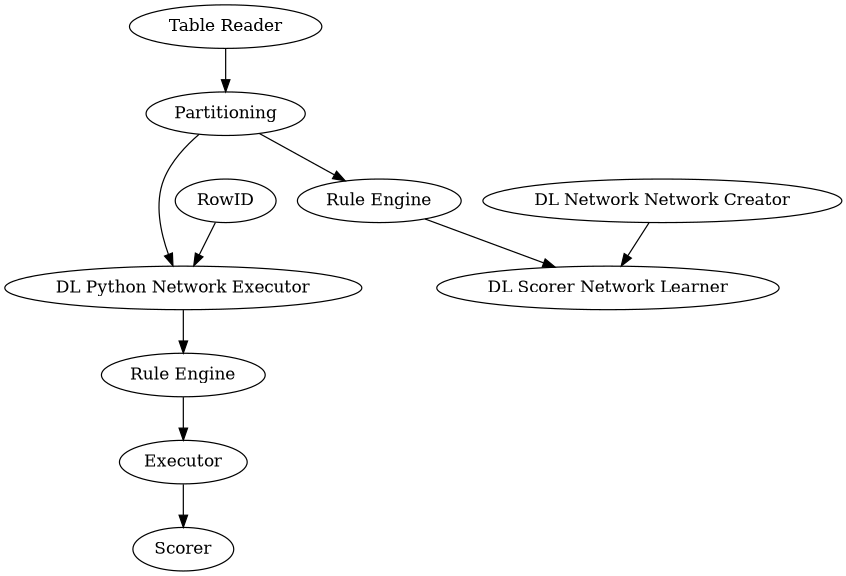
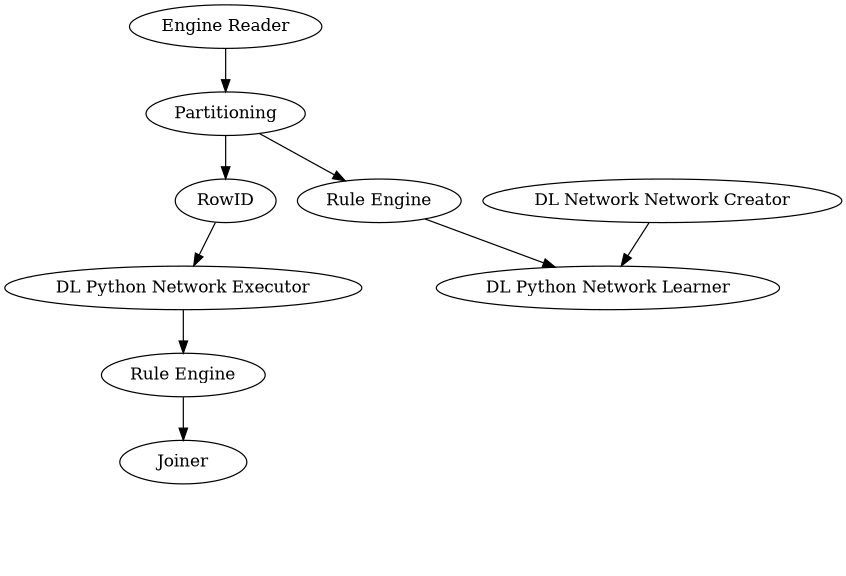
(226, 27) -> (226, 27)
(161, 188) -> (226, 151)
(608, 288) -> (608, 288)
(183, 462) -> (183, 462)
(183, 549) -> none
